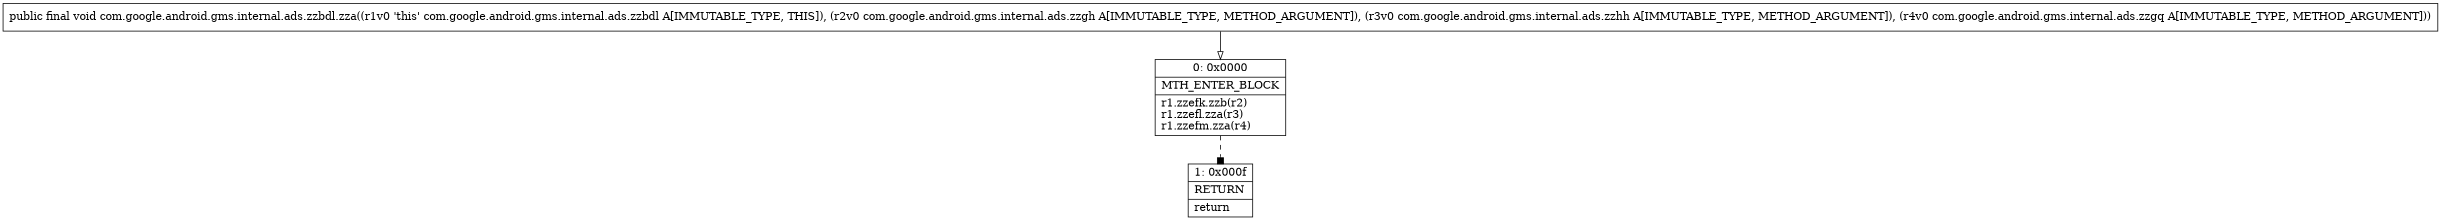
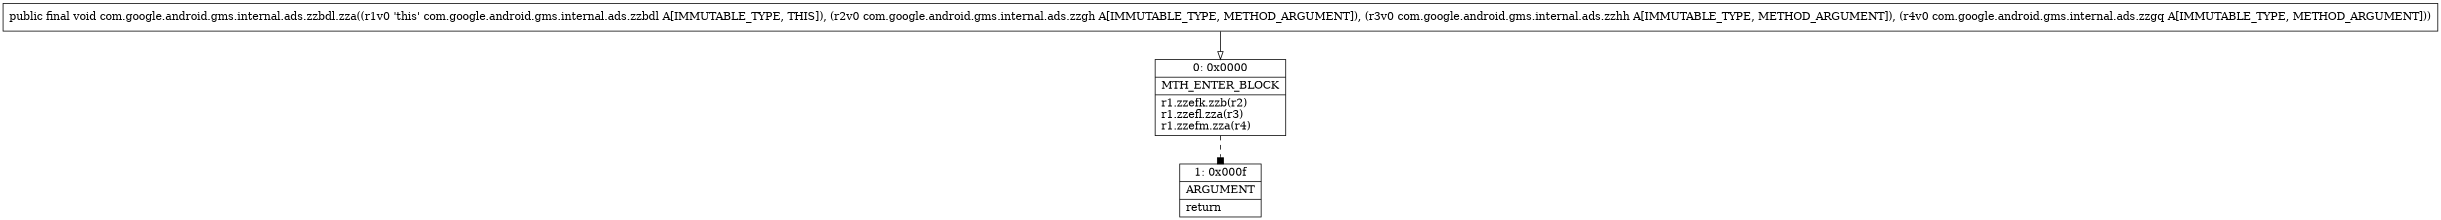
(1219, 190) -> (1220, 190)
